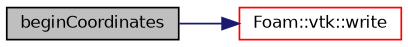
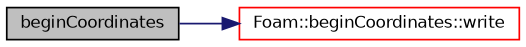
(320, 24) -> (379, 24)
